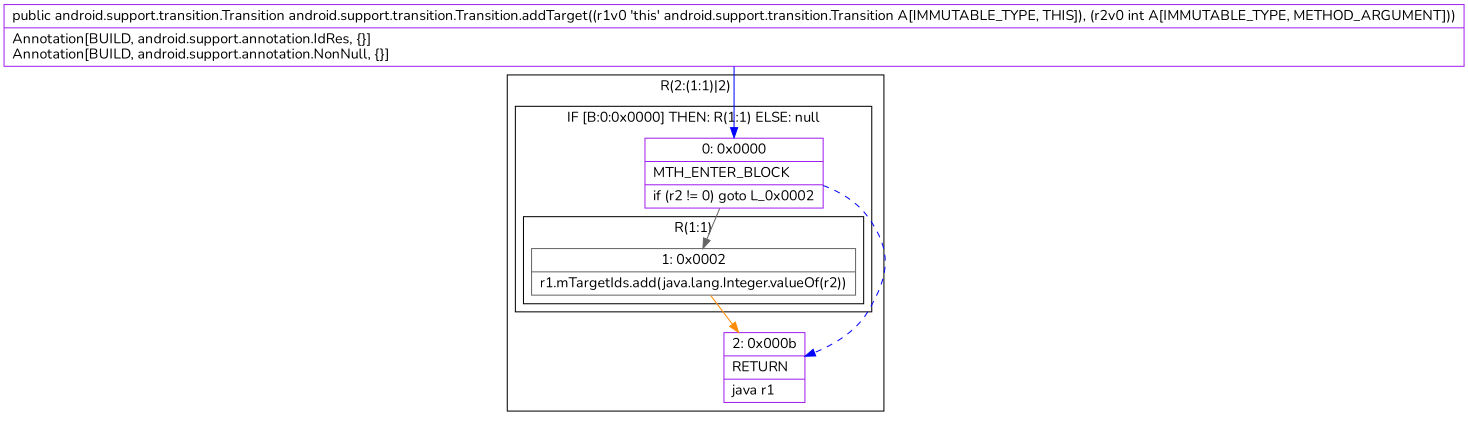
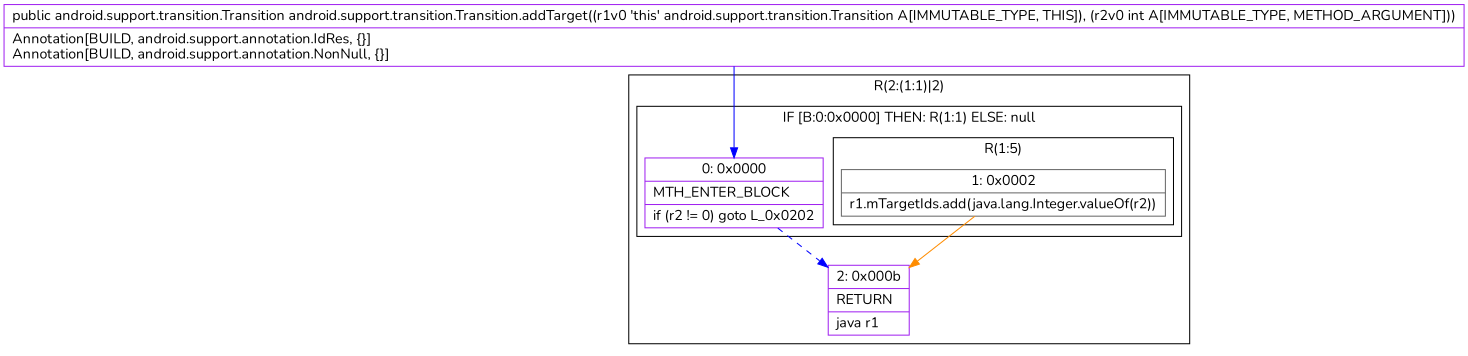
(734, 196) -> (734, 216)
(713, 224) -> none
(694, 228) -> (1003, 149)
